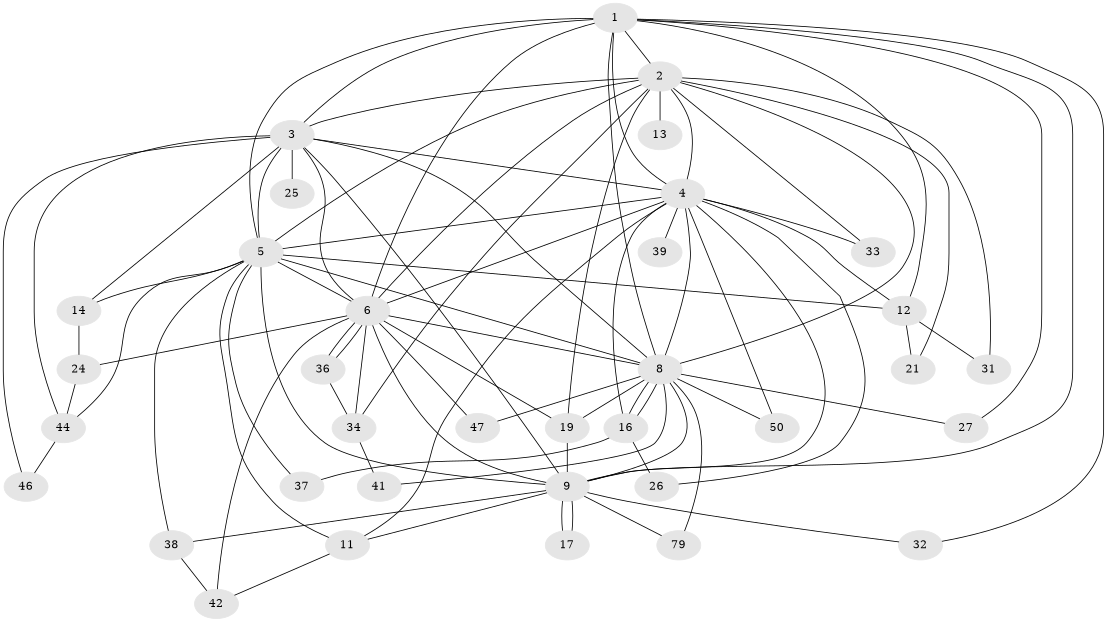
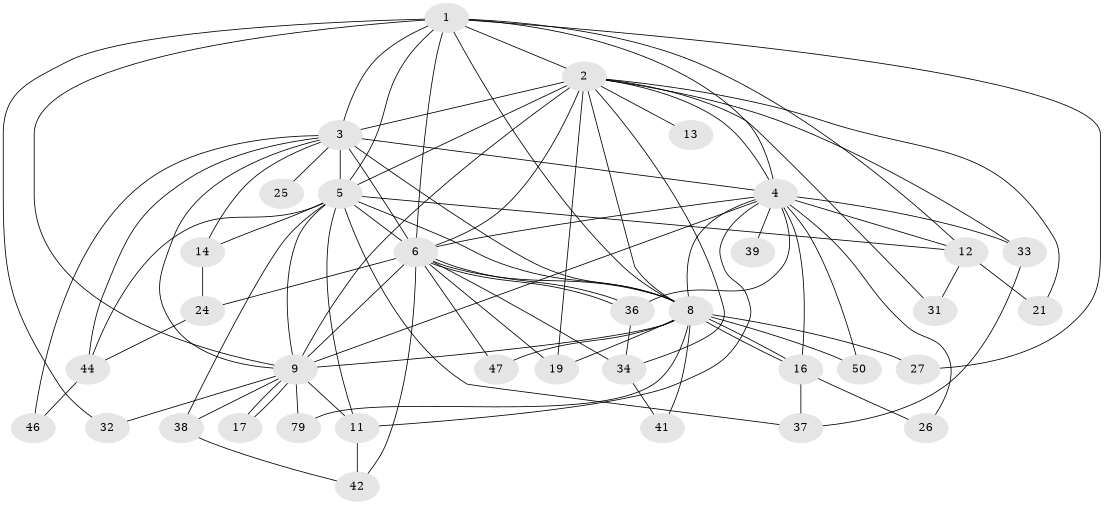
(472, 223) -> (749, 289)
none -> (960, 373)
(567, 457) -> (413, 213)
